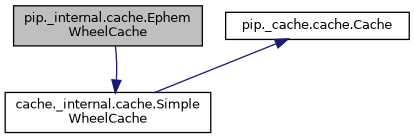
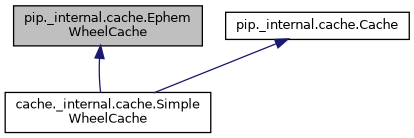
(317, 26) -> (317, 26)
(117, 63) -> (99, 76)
